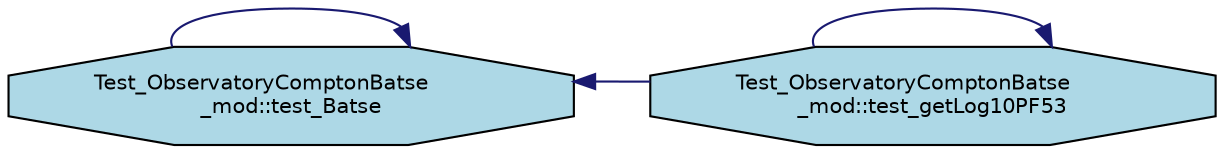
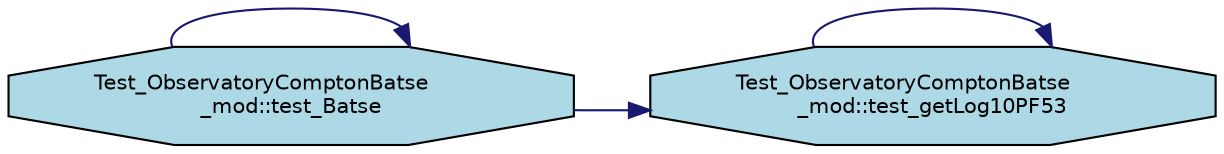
(623, 82) -> (601, 110)
